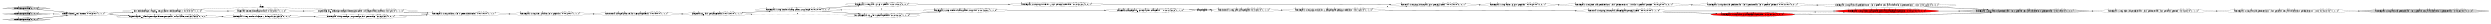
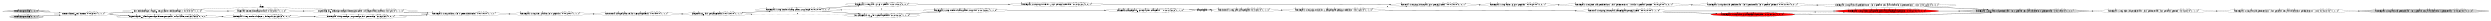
(26, 8) -> none
(26, 20) -> (26, 17)
